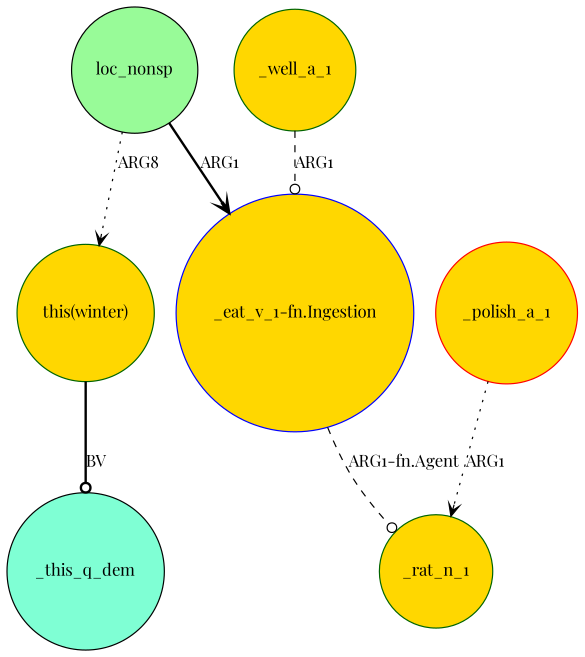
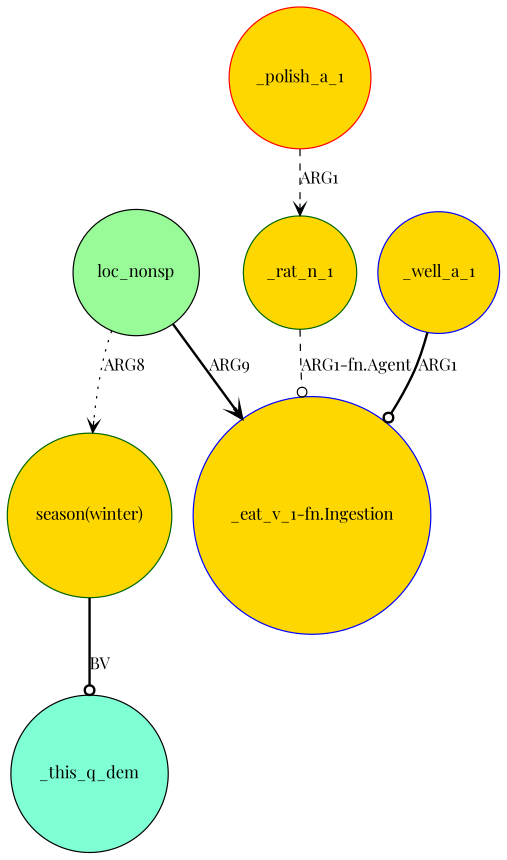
(295, 70) -> (439, 273)
(295, 157) -> (413, 374)
(220, 164) -> (230, 366)
(86, 313) -> (90, 515)
(471, 443) -> (300, 176)
(353, 479) -> (301, 358)
